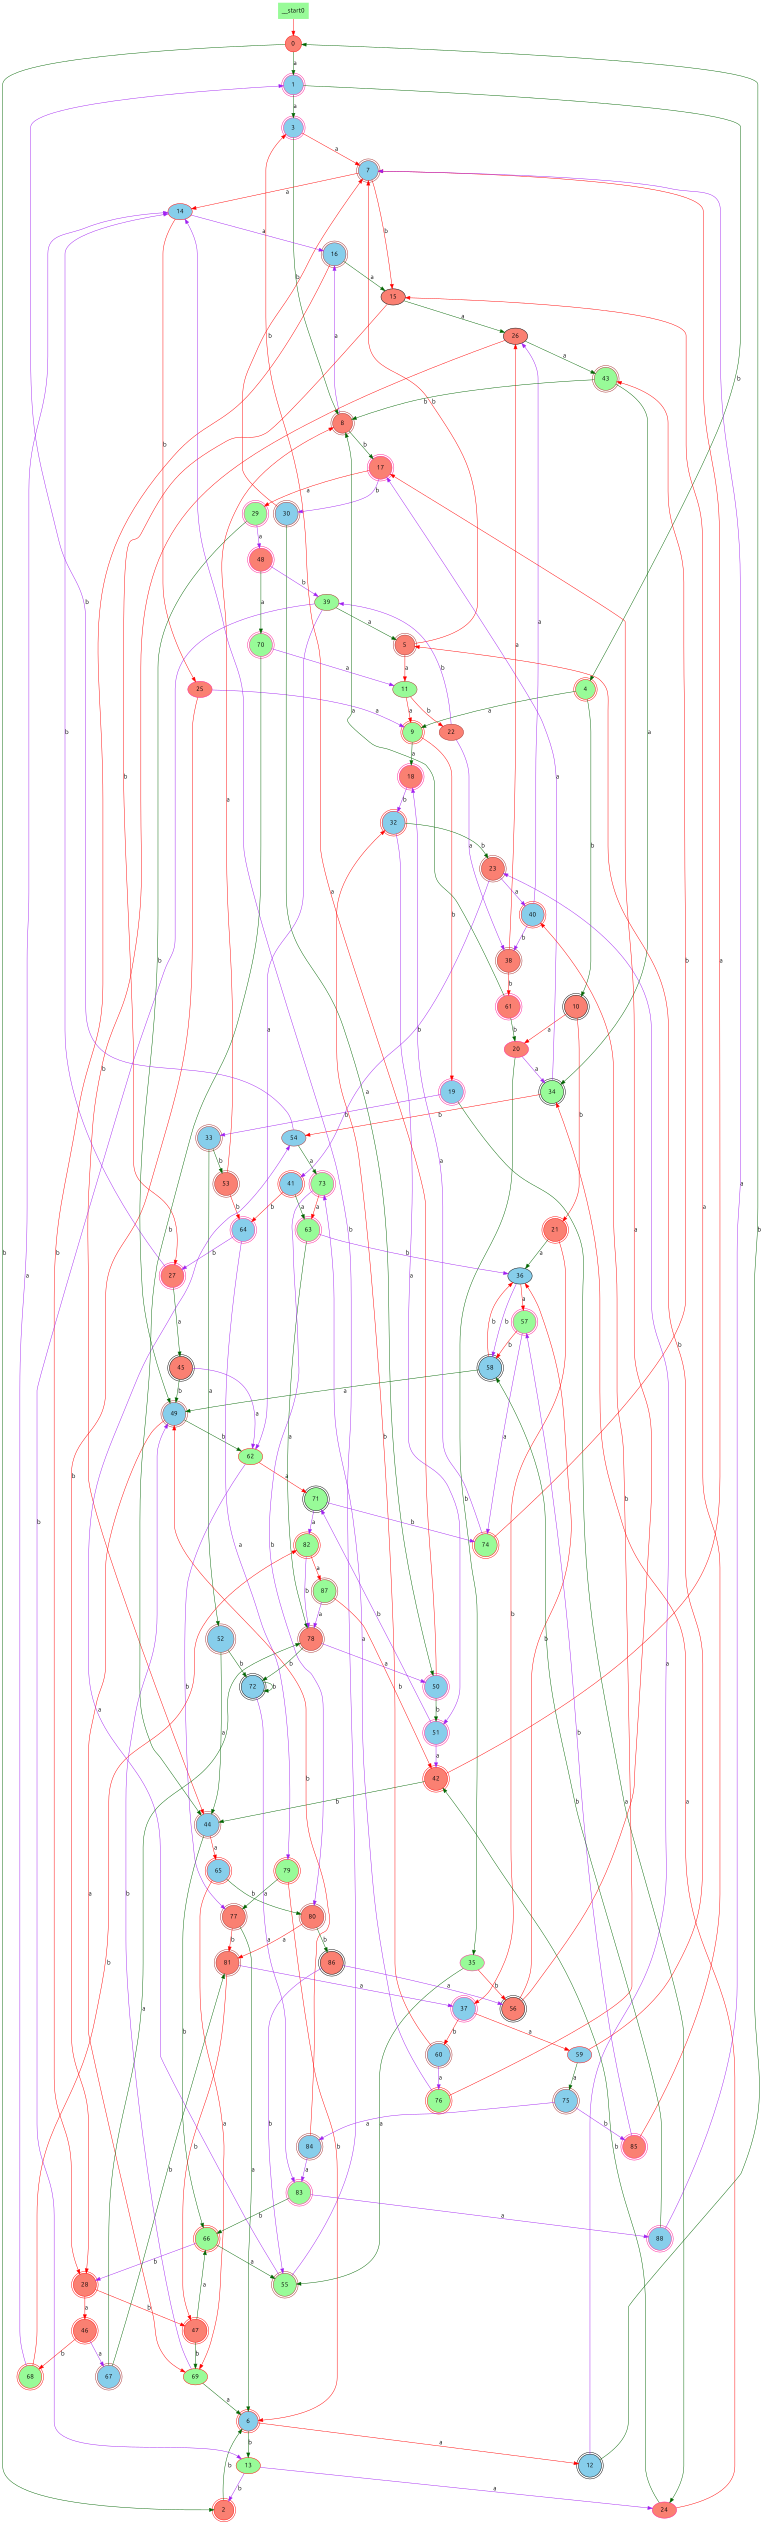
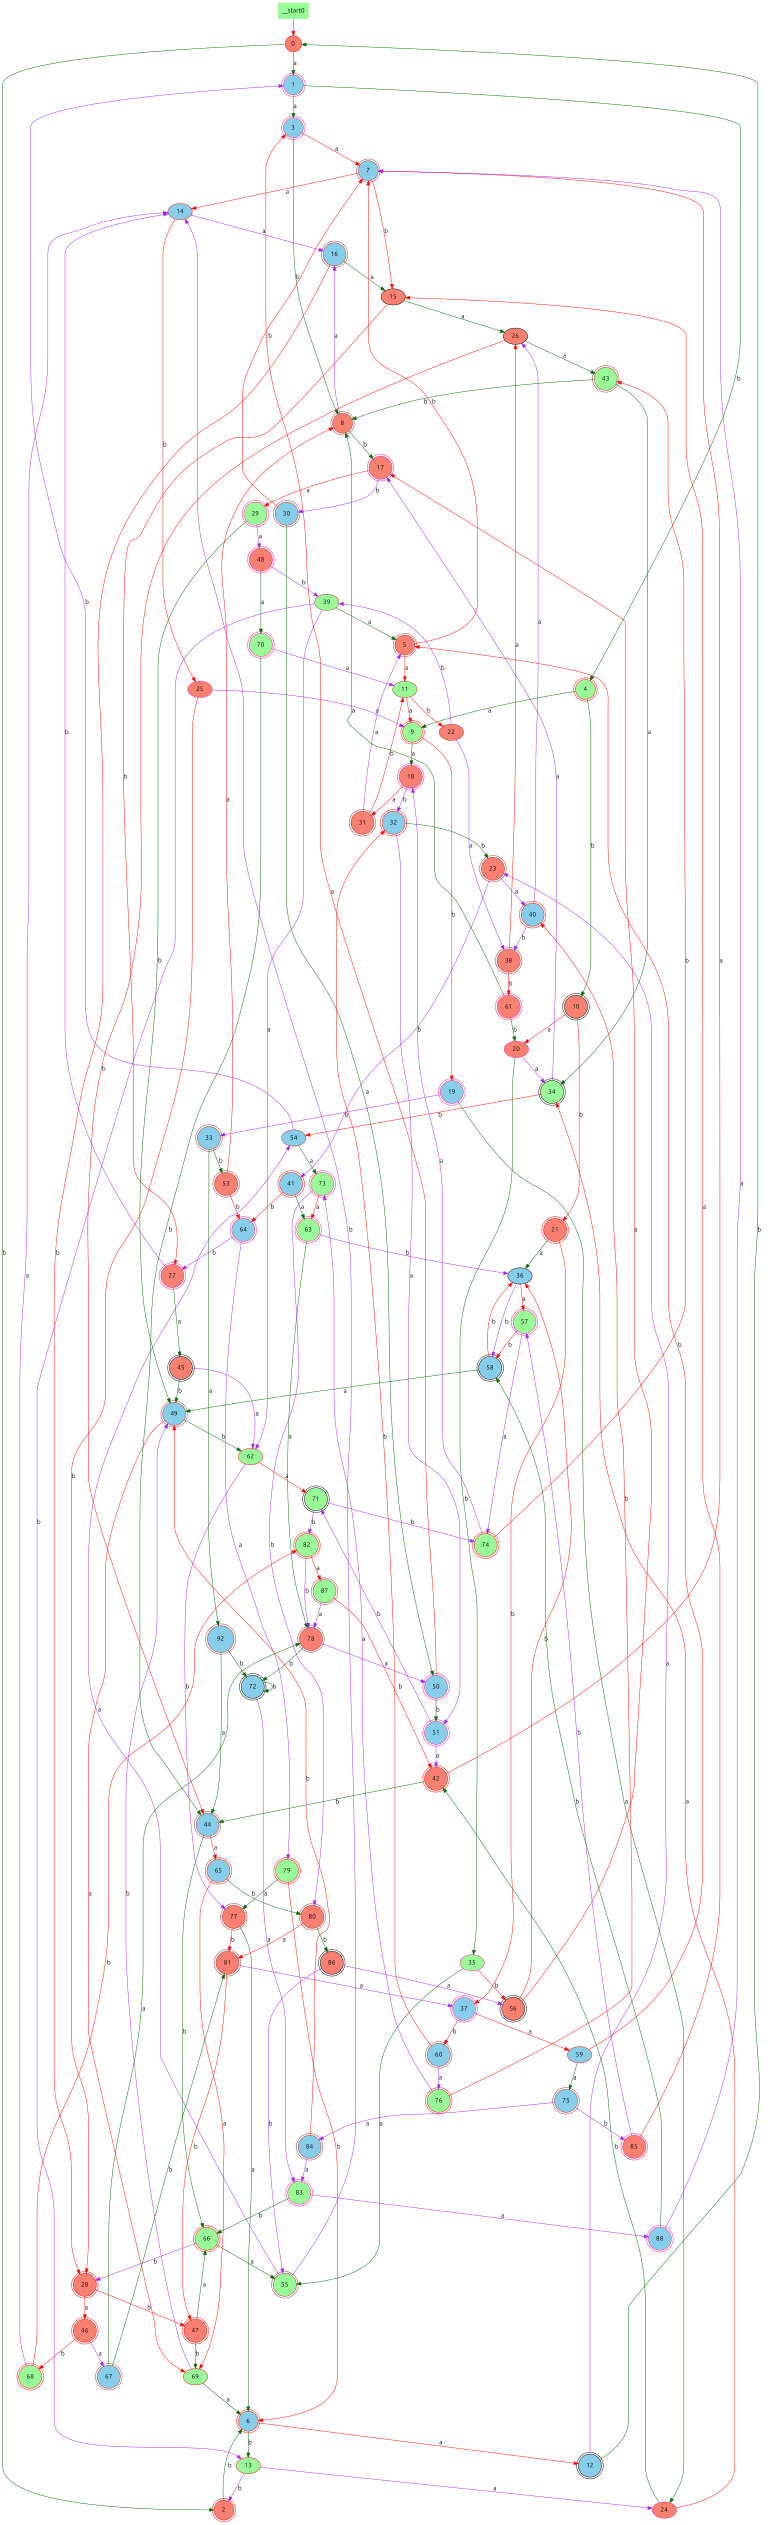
none -> (362, 823)
(314, 1522) -> (314, 1522)
(221, 1639) -> (221, 1639)
